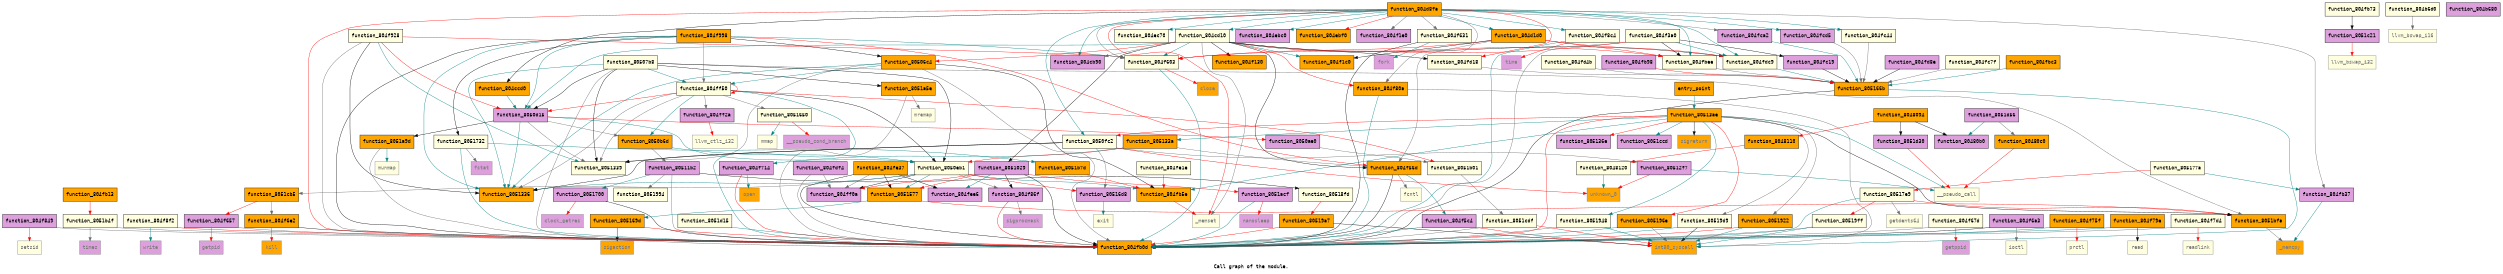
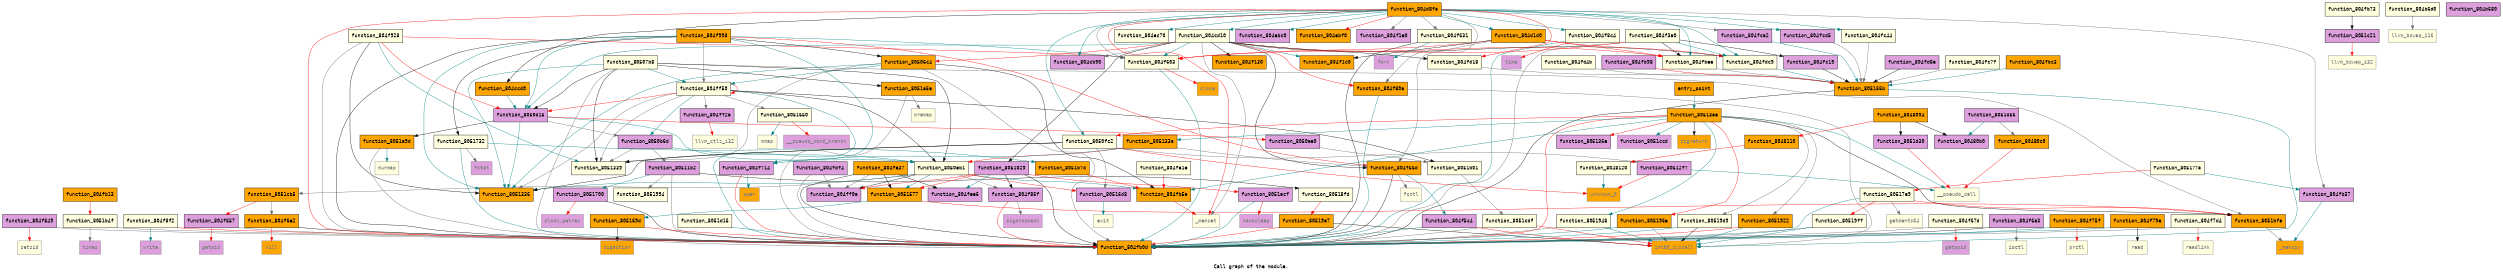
none -> (858, 100)
(1083, 112) -> (1083, 112)
(645, 142) -> (645, 142)
(1644, 142) -> (1644, 142)
(553, 143) -> (623, 154)
